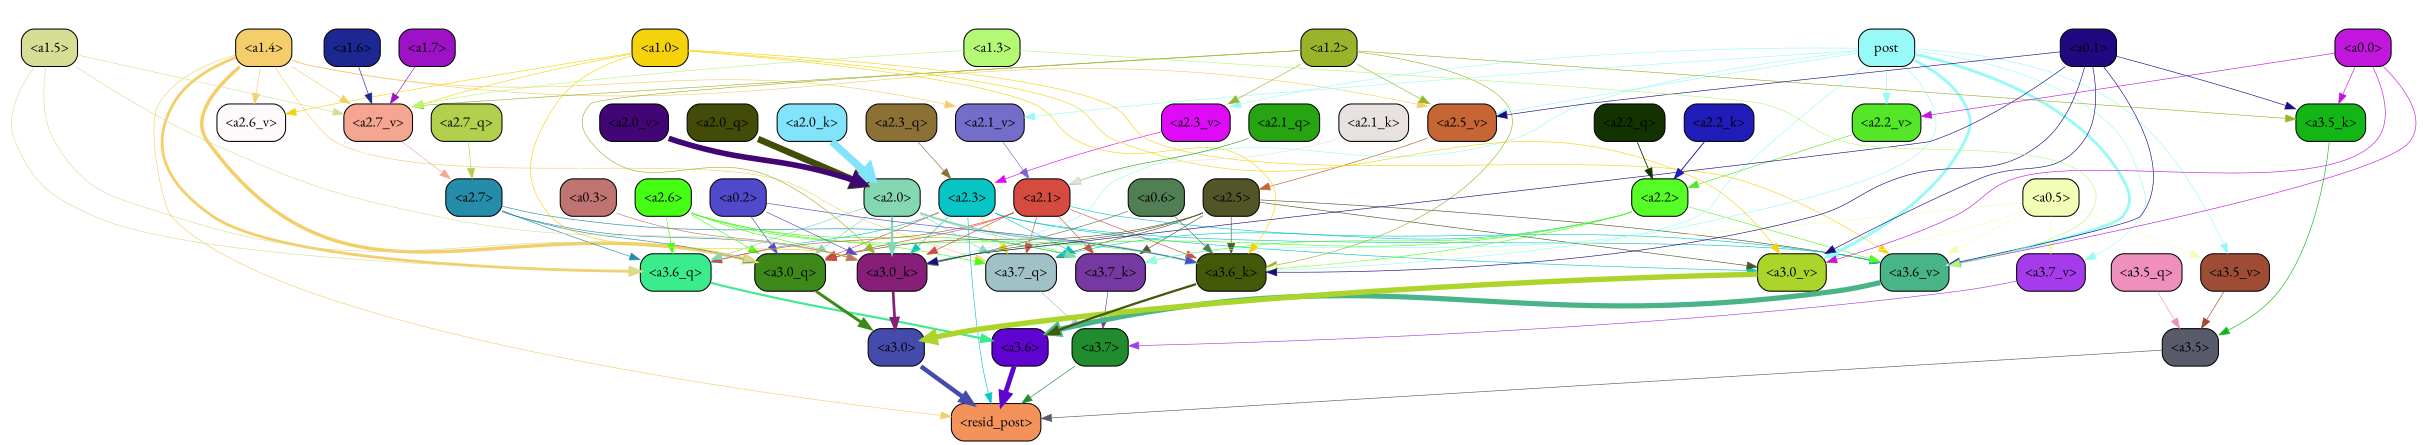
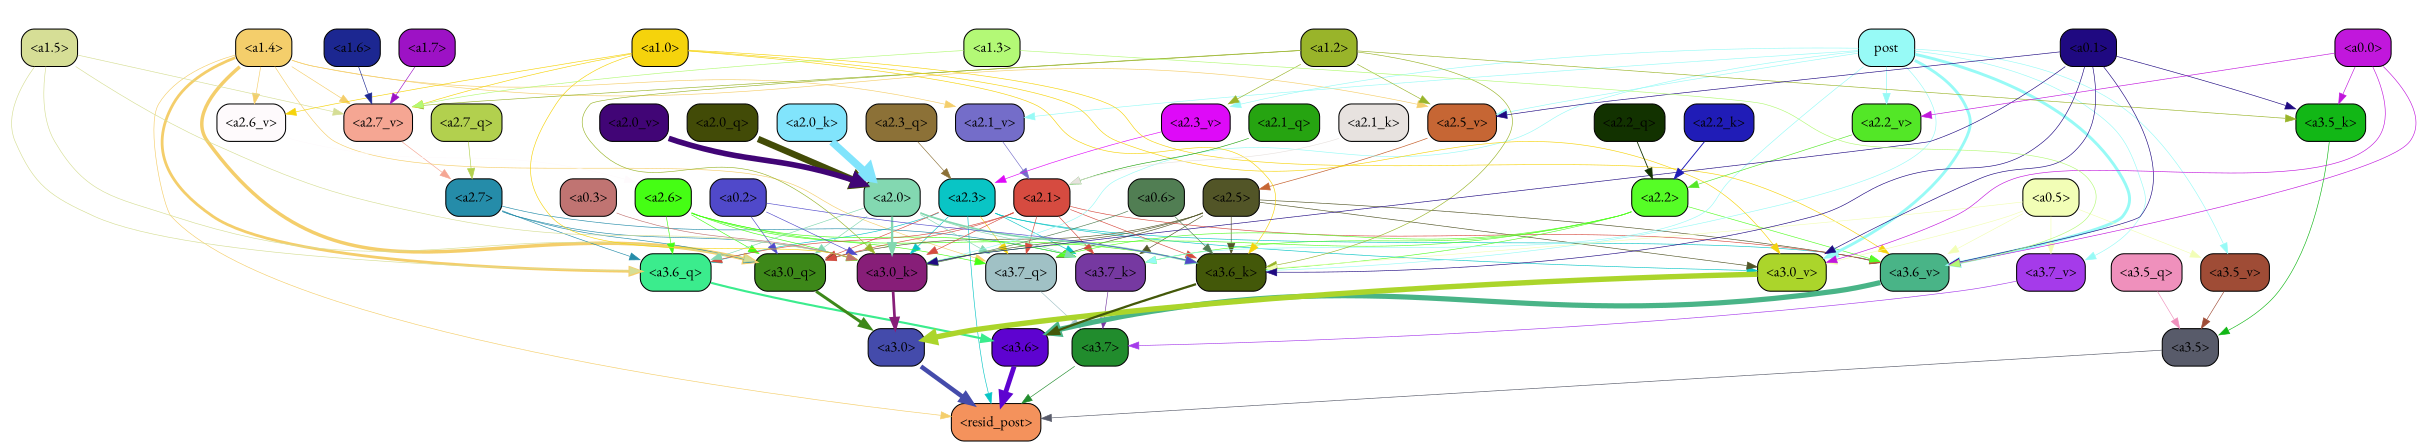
(1570, 235) -> (1570, 235)
(1349, 236) -> (1349, 236)
